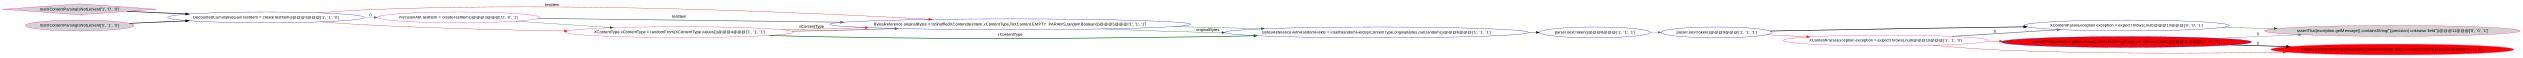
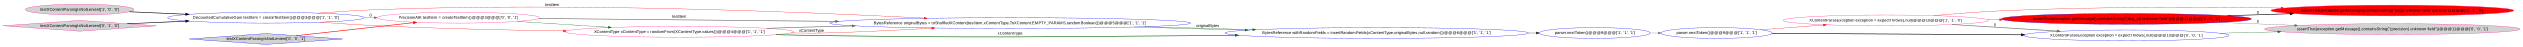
(80, 9) -> (80, 10)
(80, 26) -> (80, 26)
none -> (266, 39)
